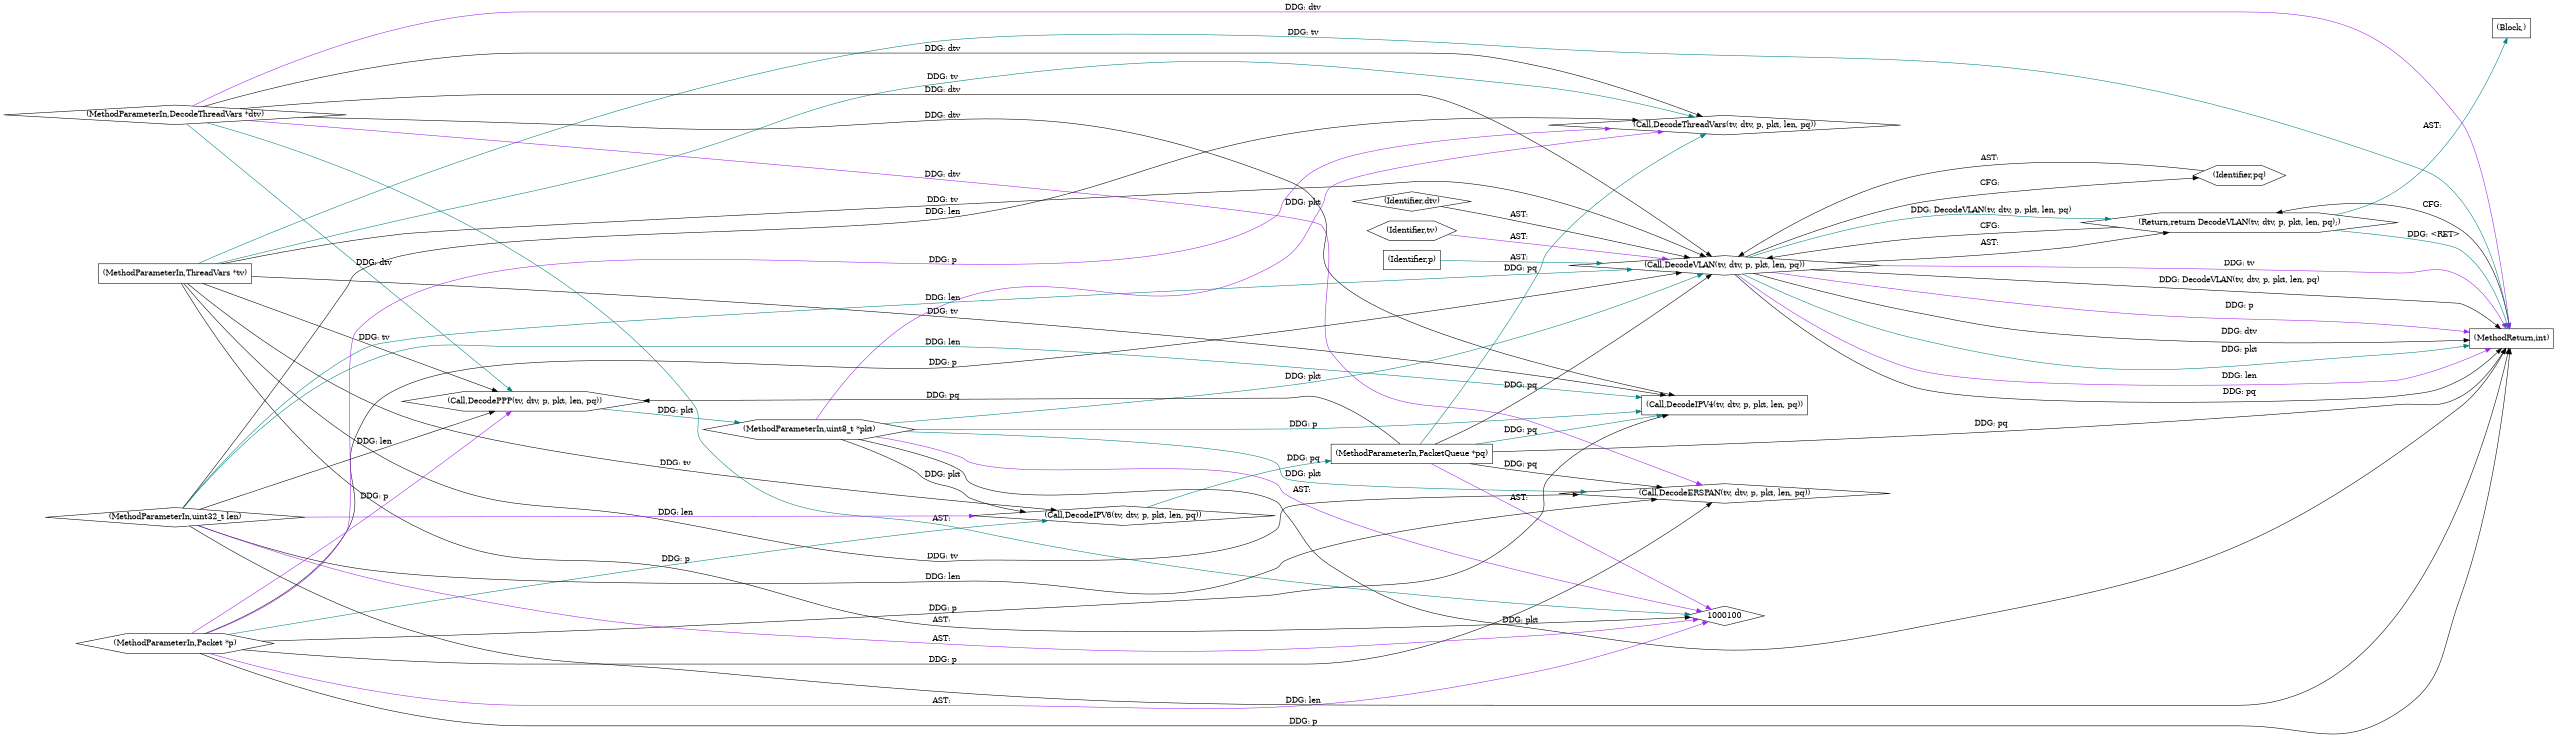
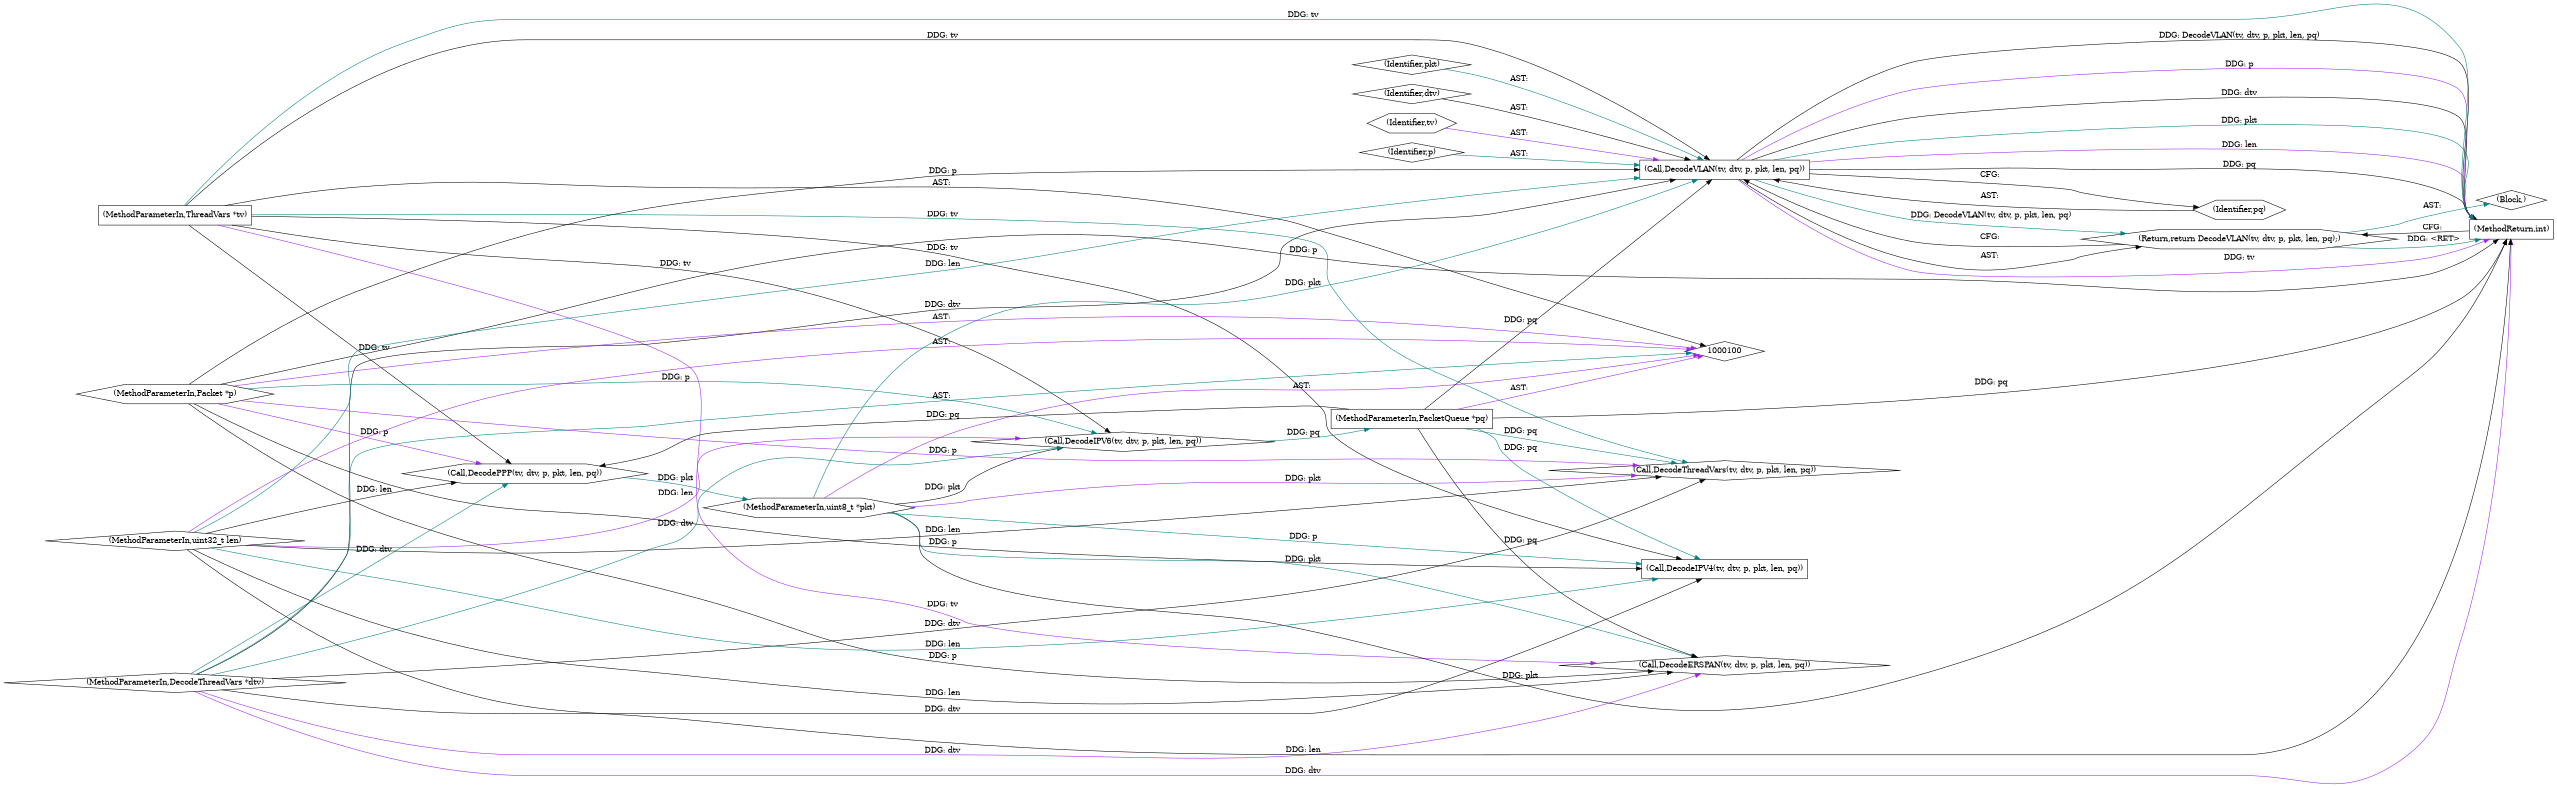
(2511, 28) -> (2511, 200)
none -> (1412, 65)
(1412, 260) -> (1412, 152)
(1725, 265) -> (1725, 170)
(849, 553) -> (812, 591)
none -> (626, 558)
